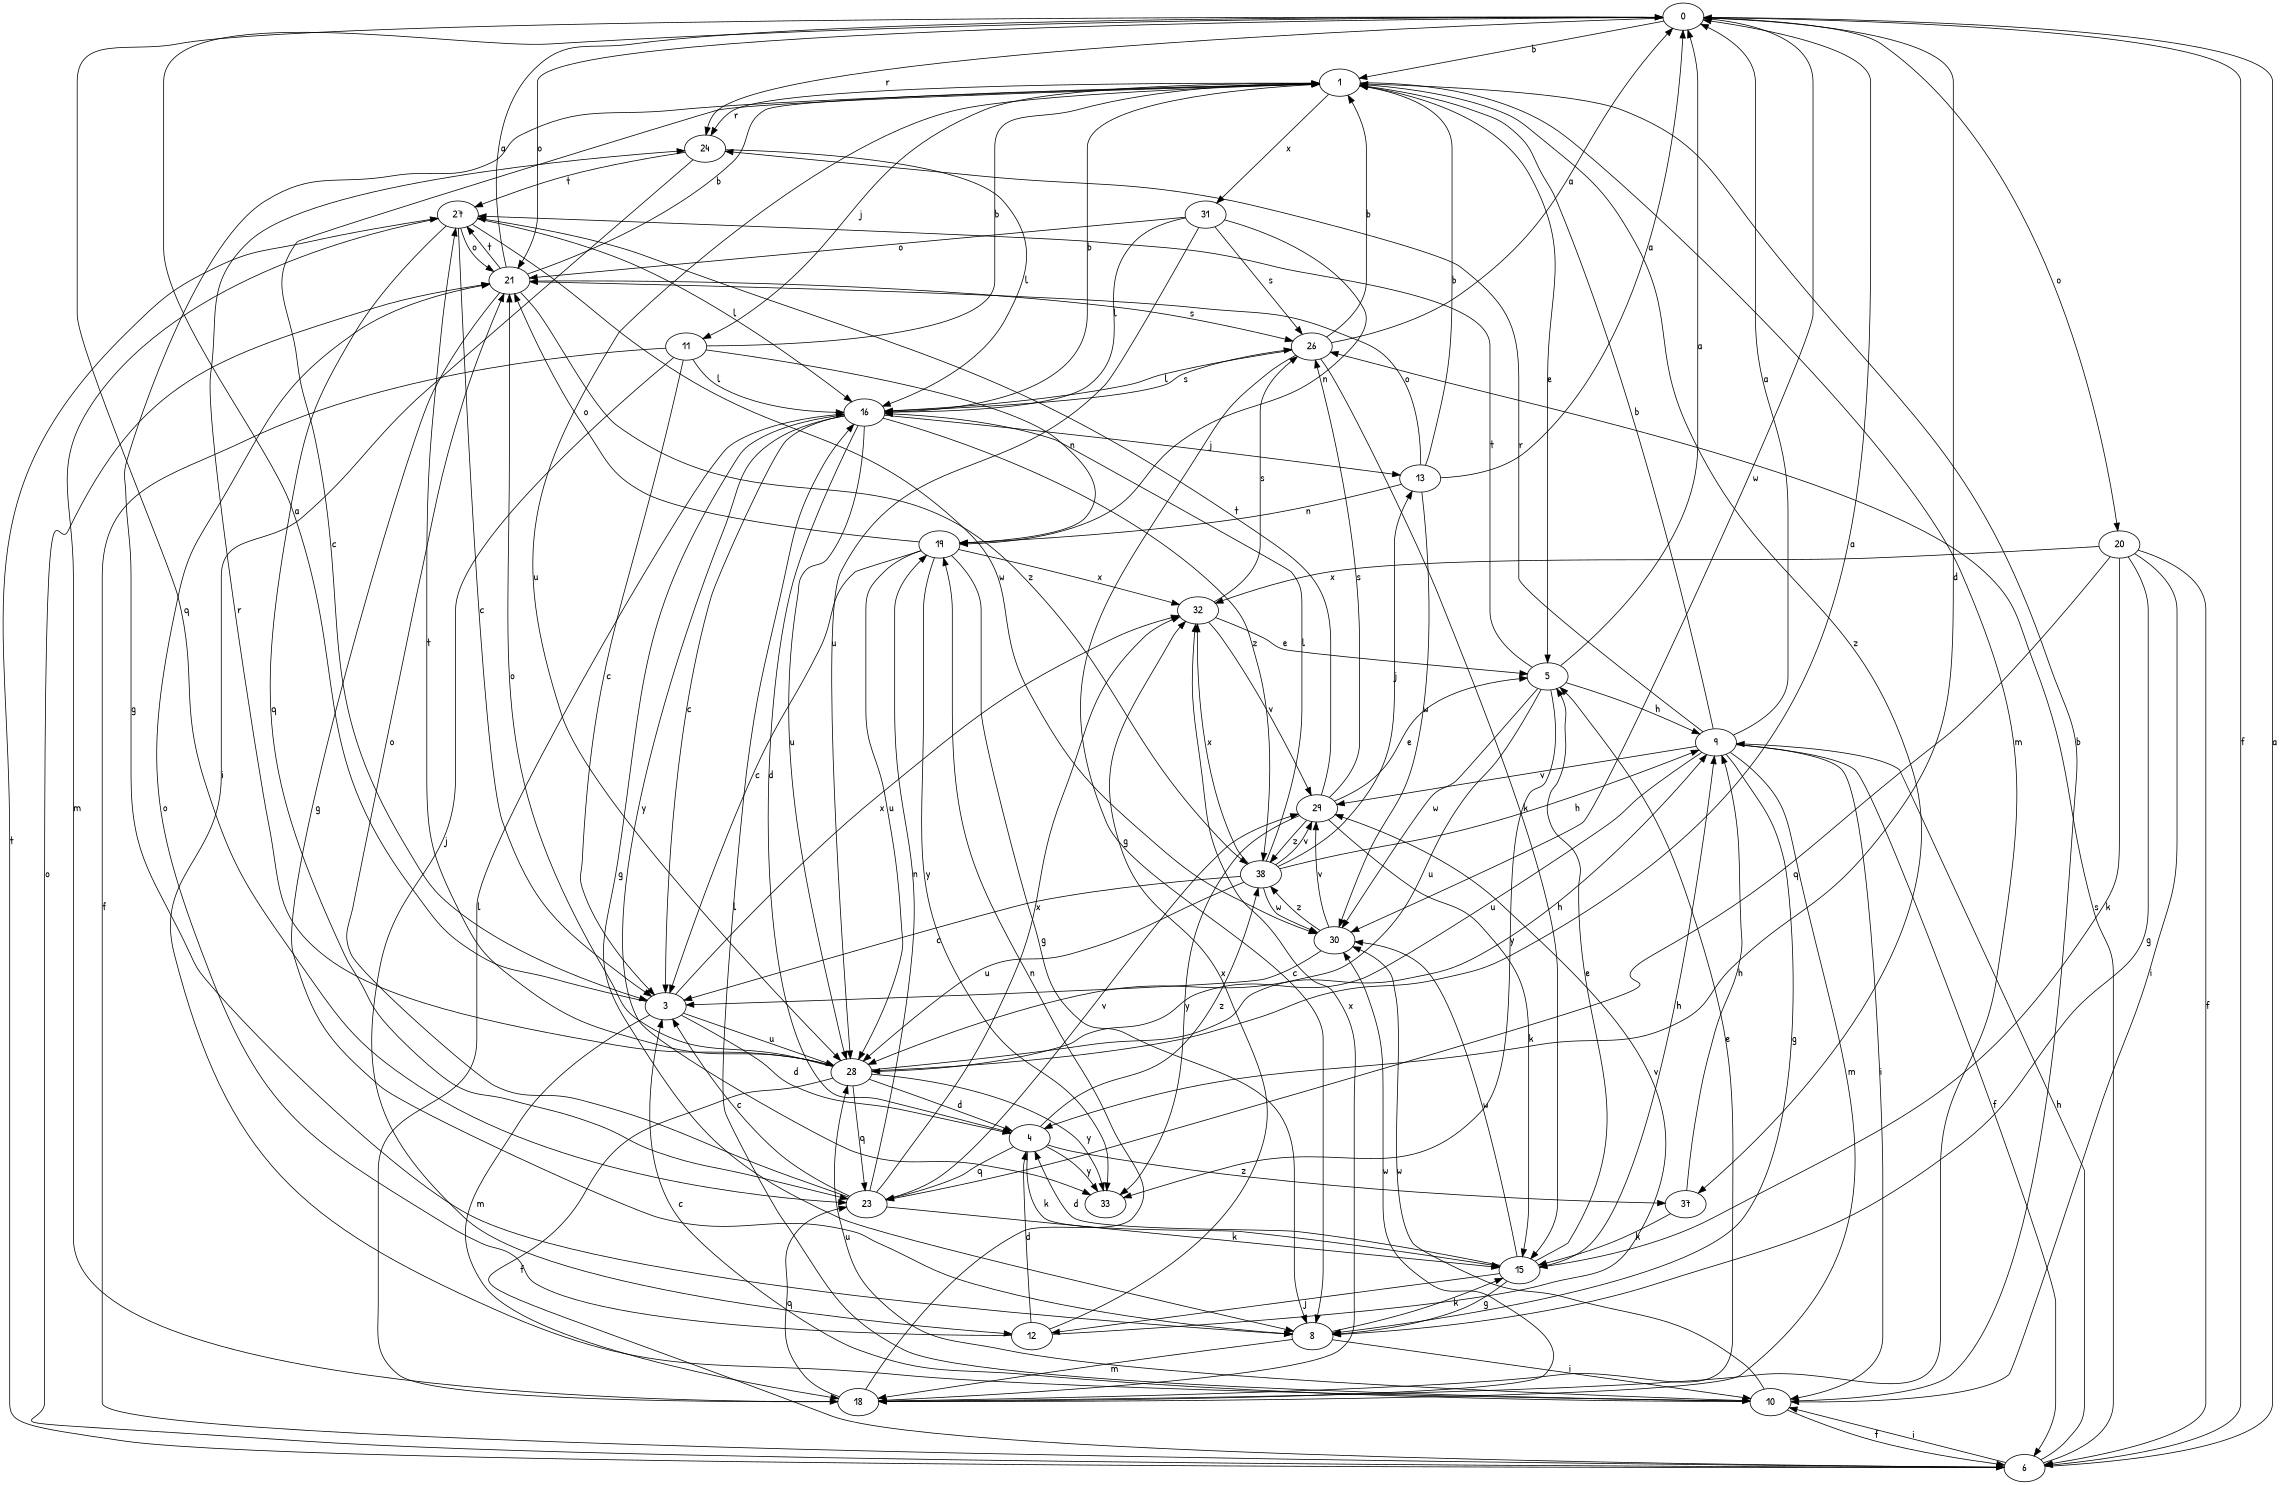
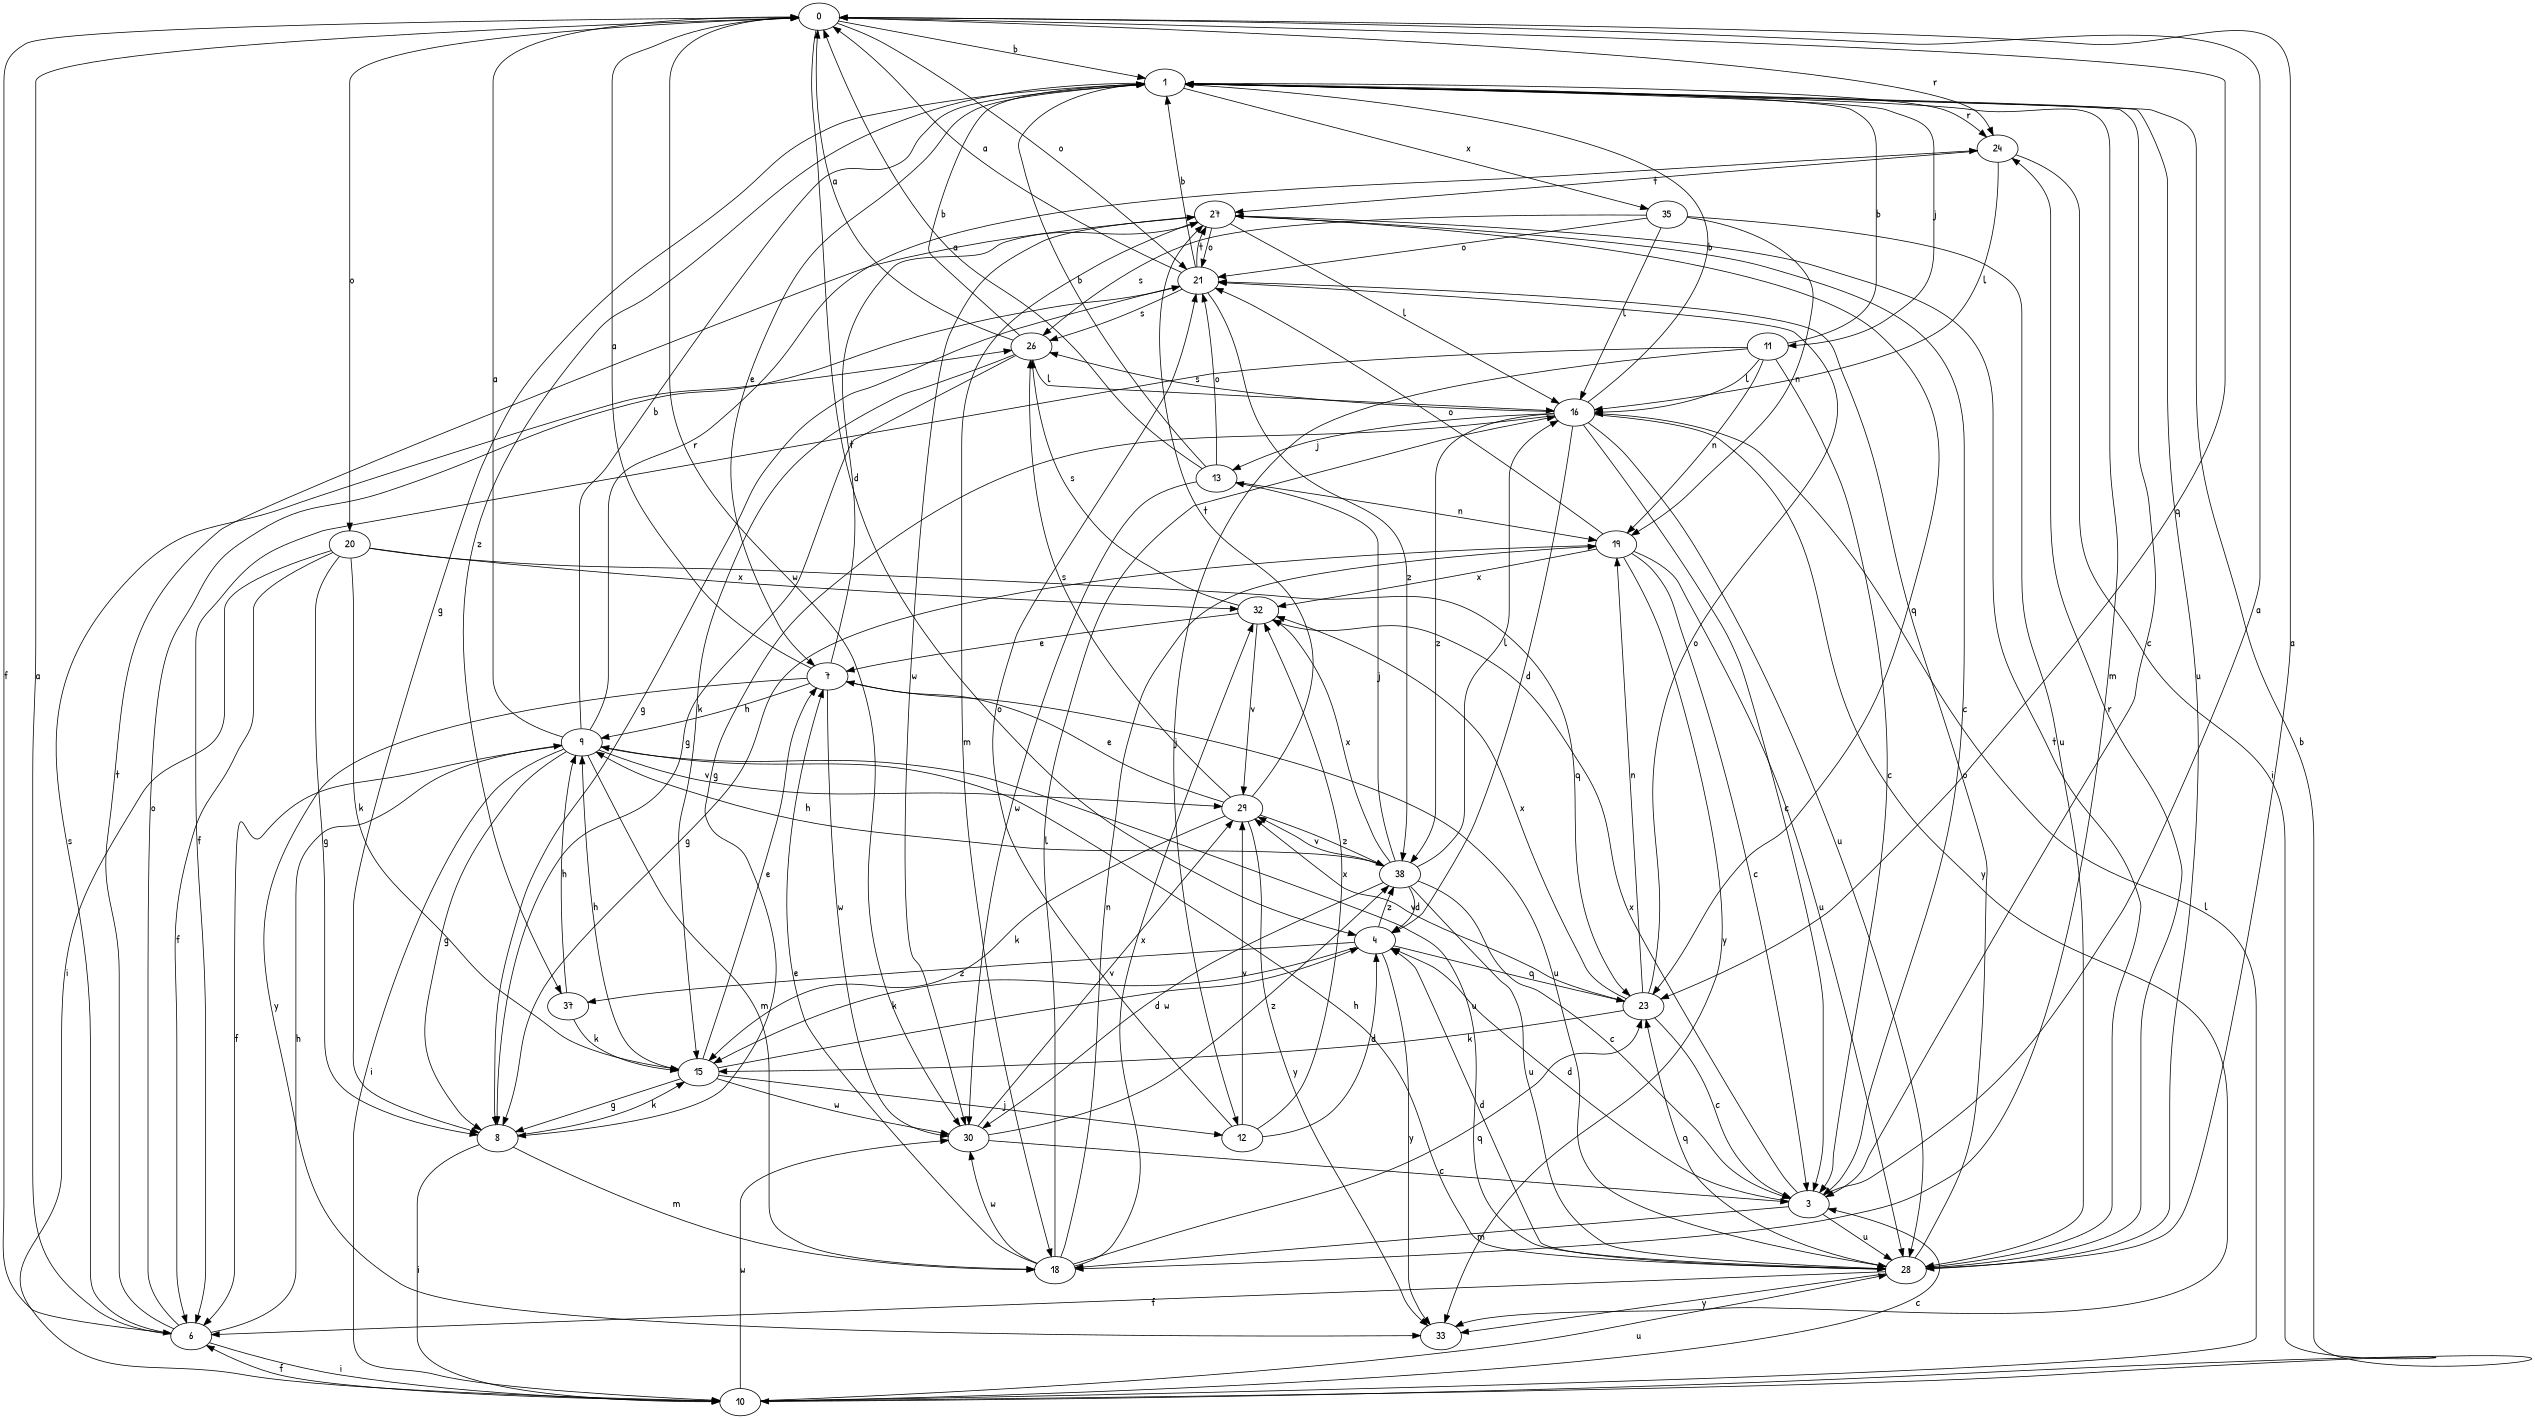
(1206, 215) -> (1667, 215)
(1548, 676) -> (827, 676)
none -> (1414, 909)
